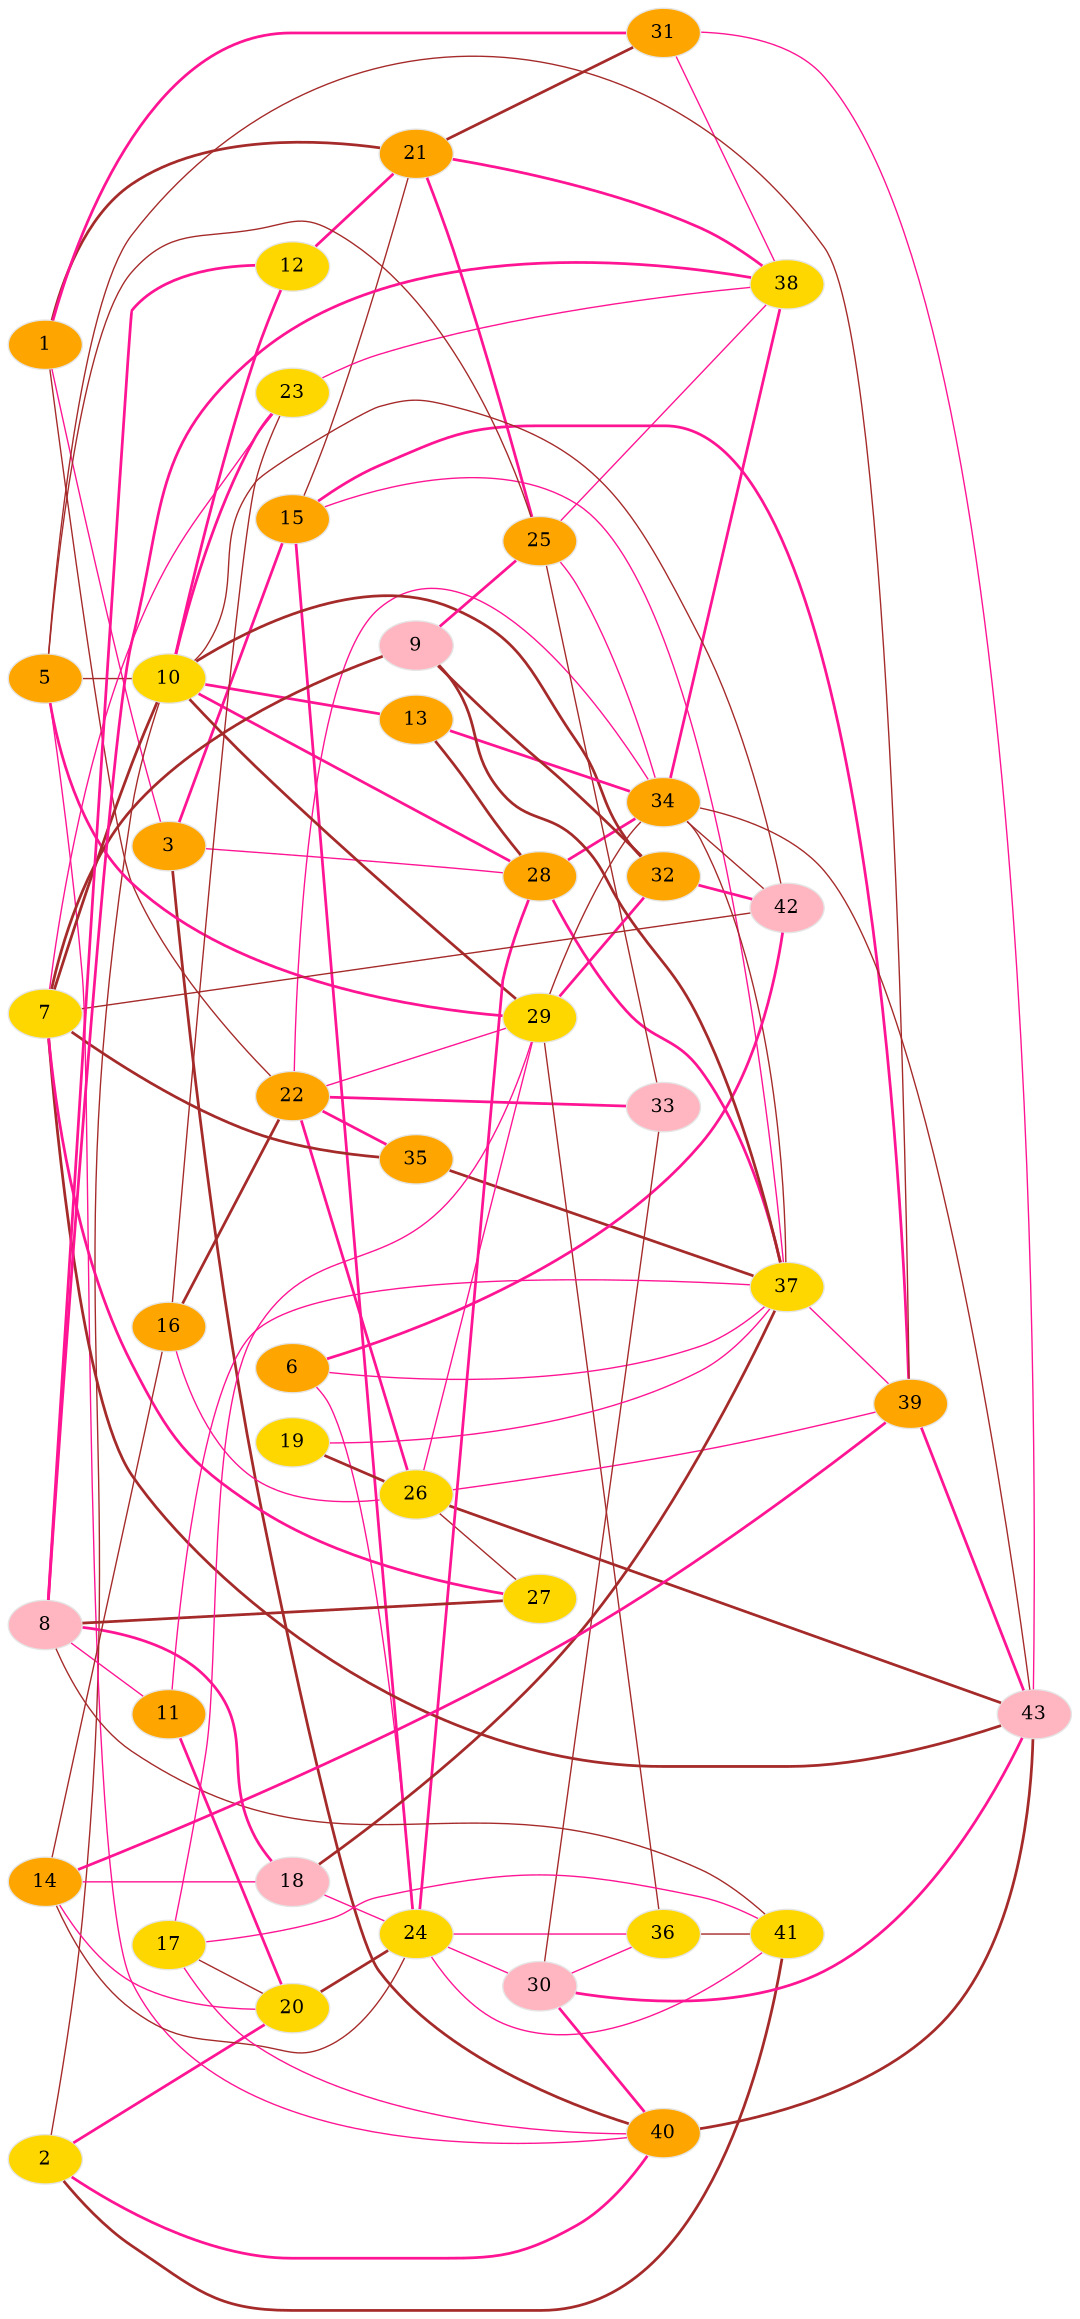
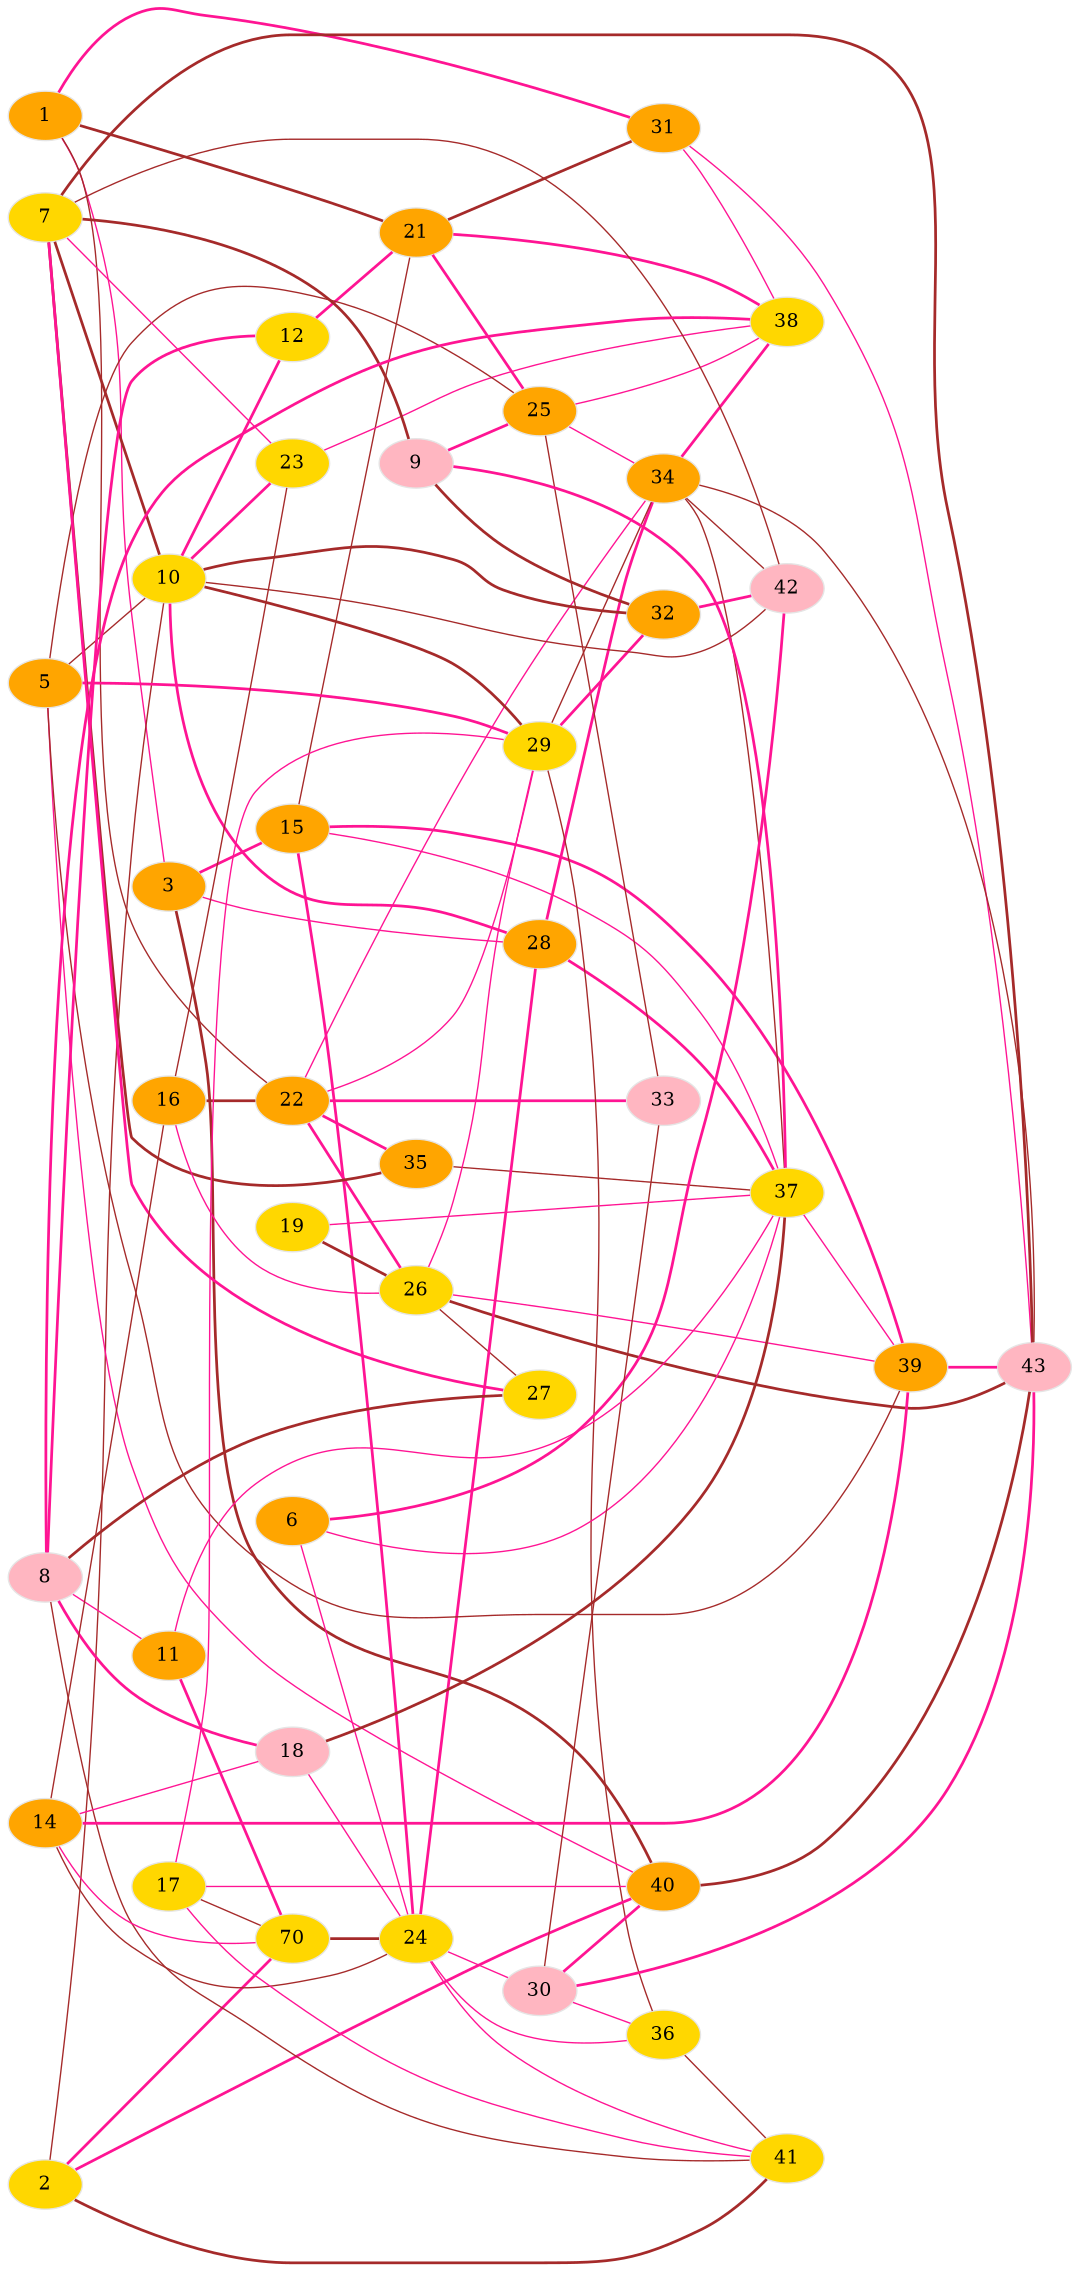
(416, 720) -> none
(645, 939) -> (769, 861)
(594, 1221) -> (609, 1179)
(293, 2008) -> (293, 1939)
